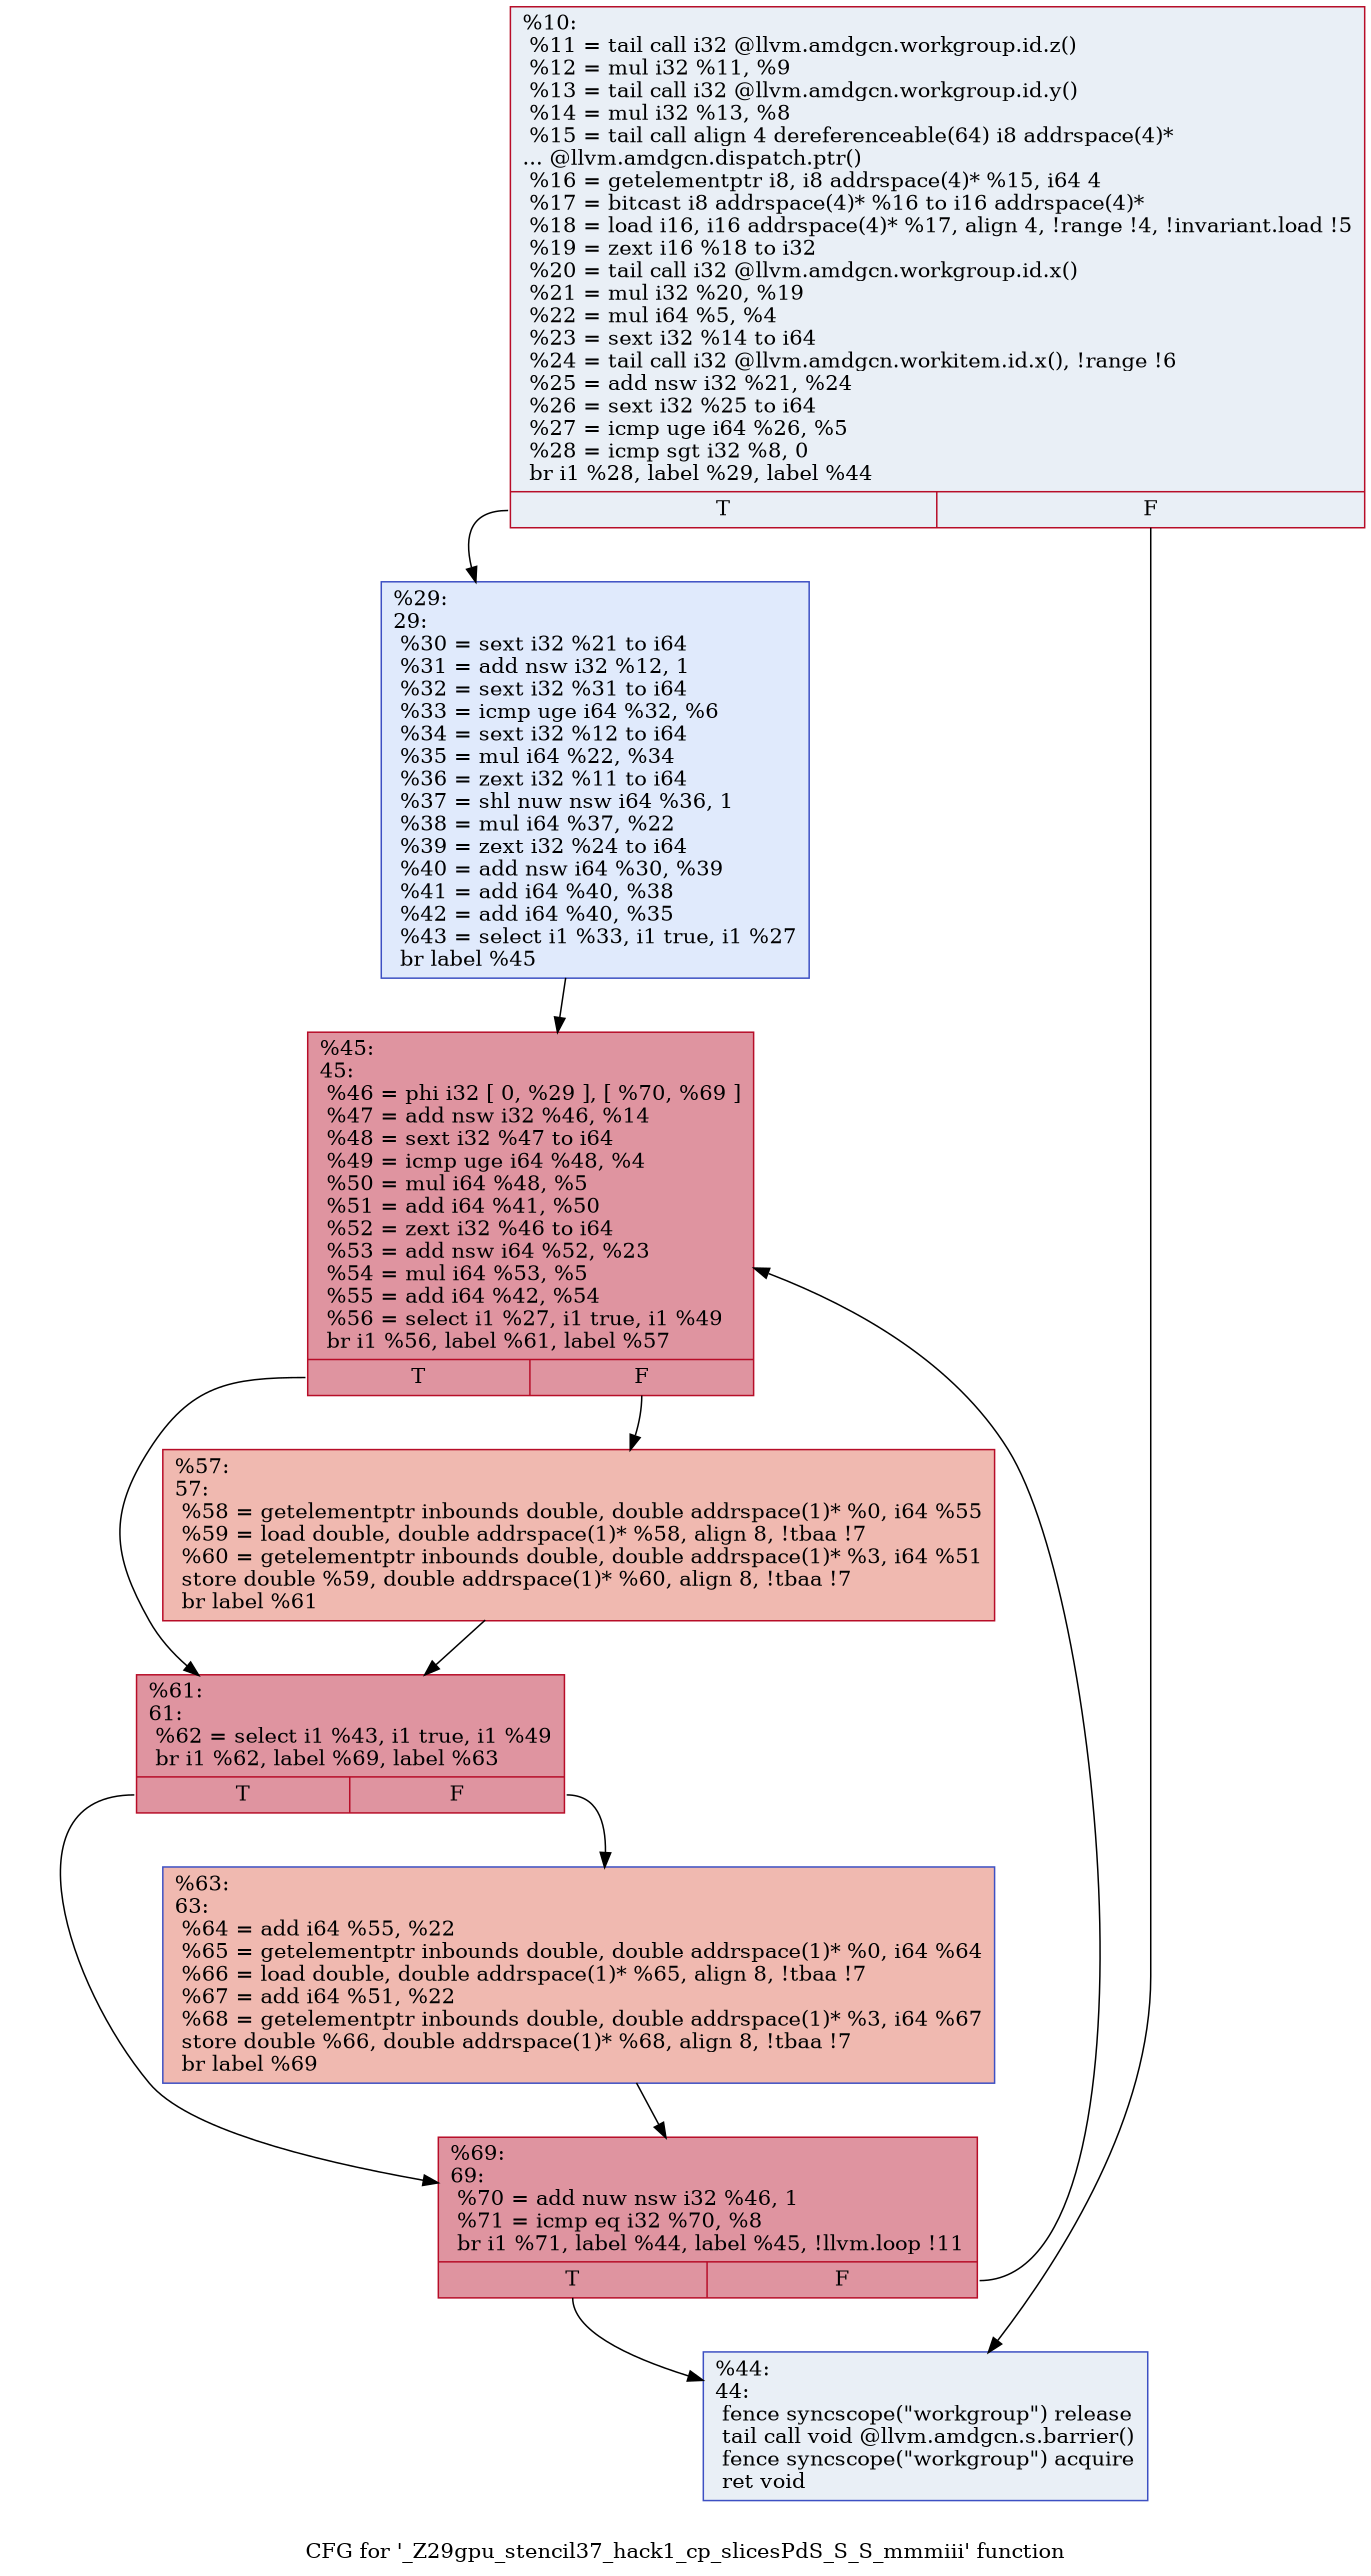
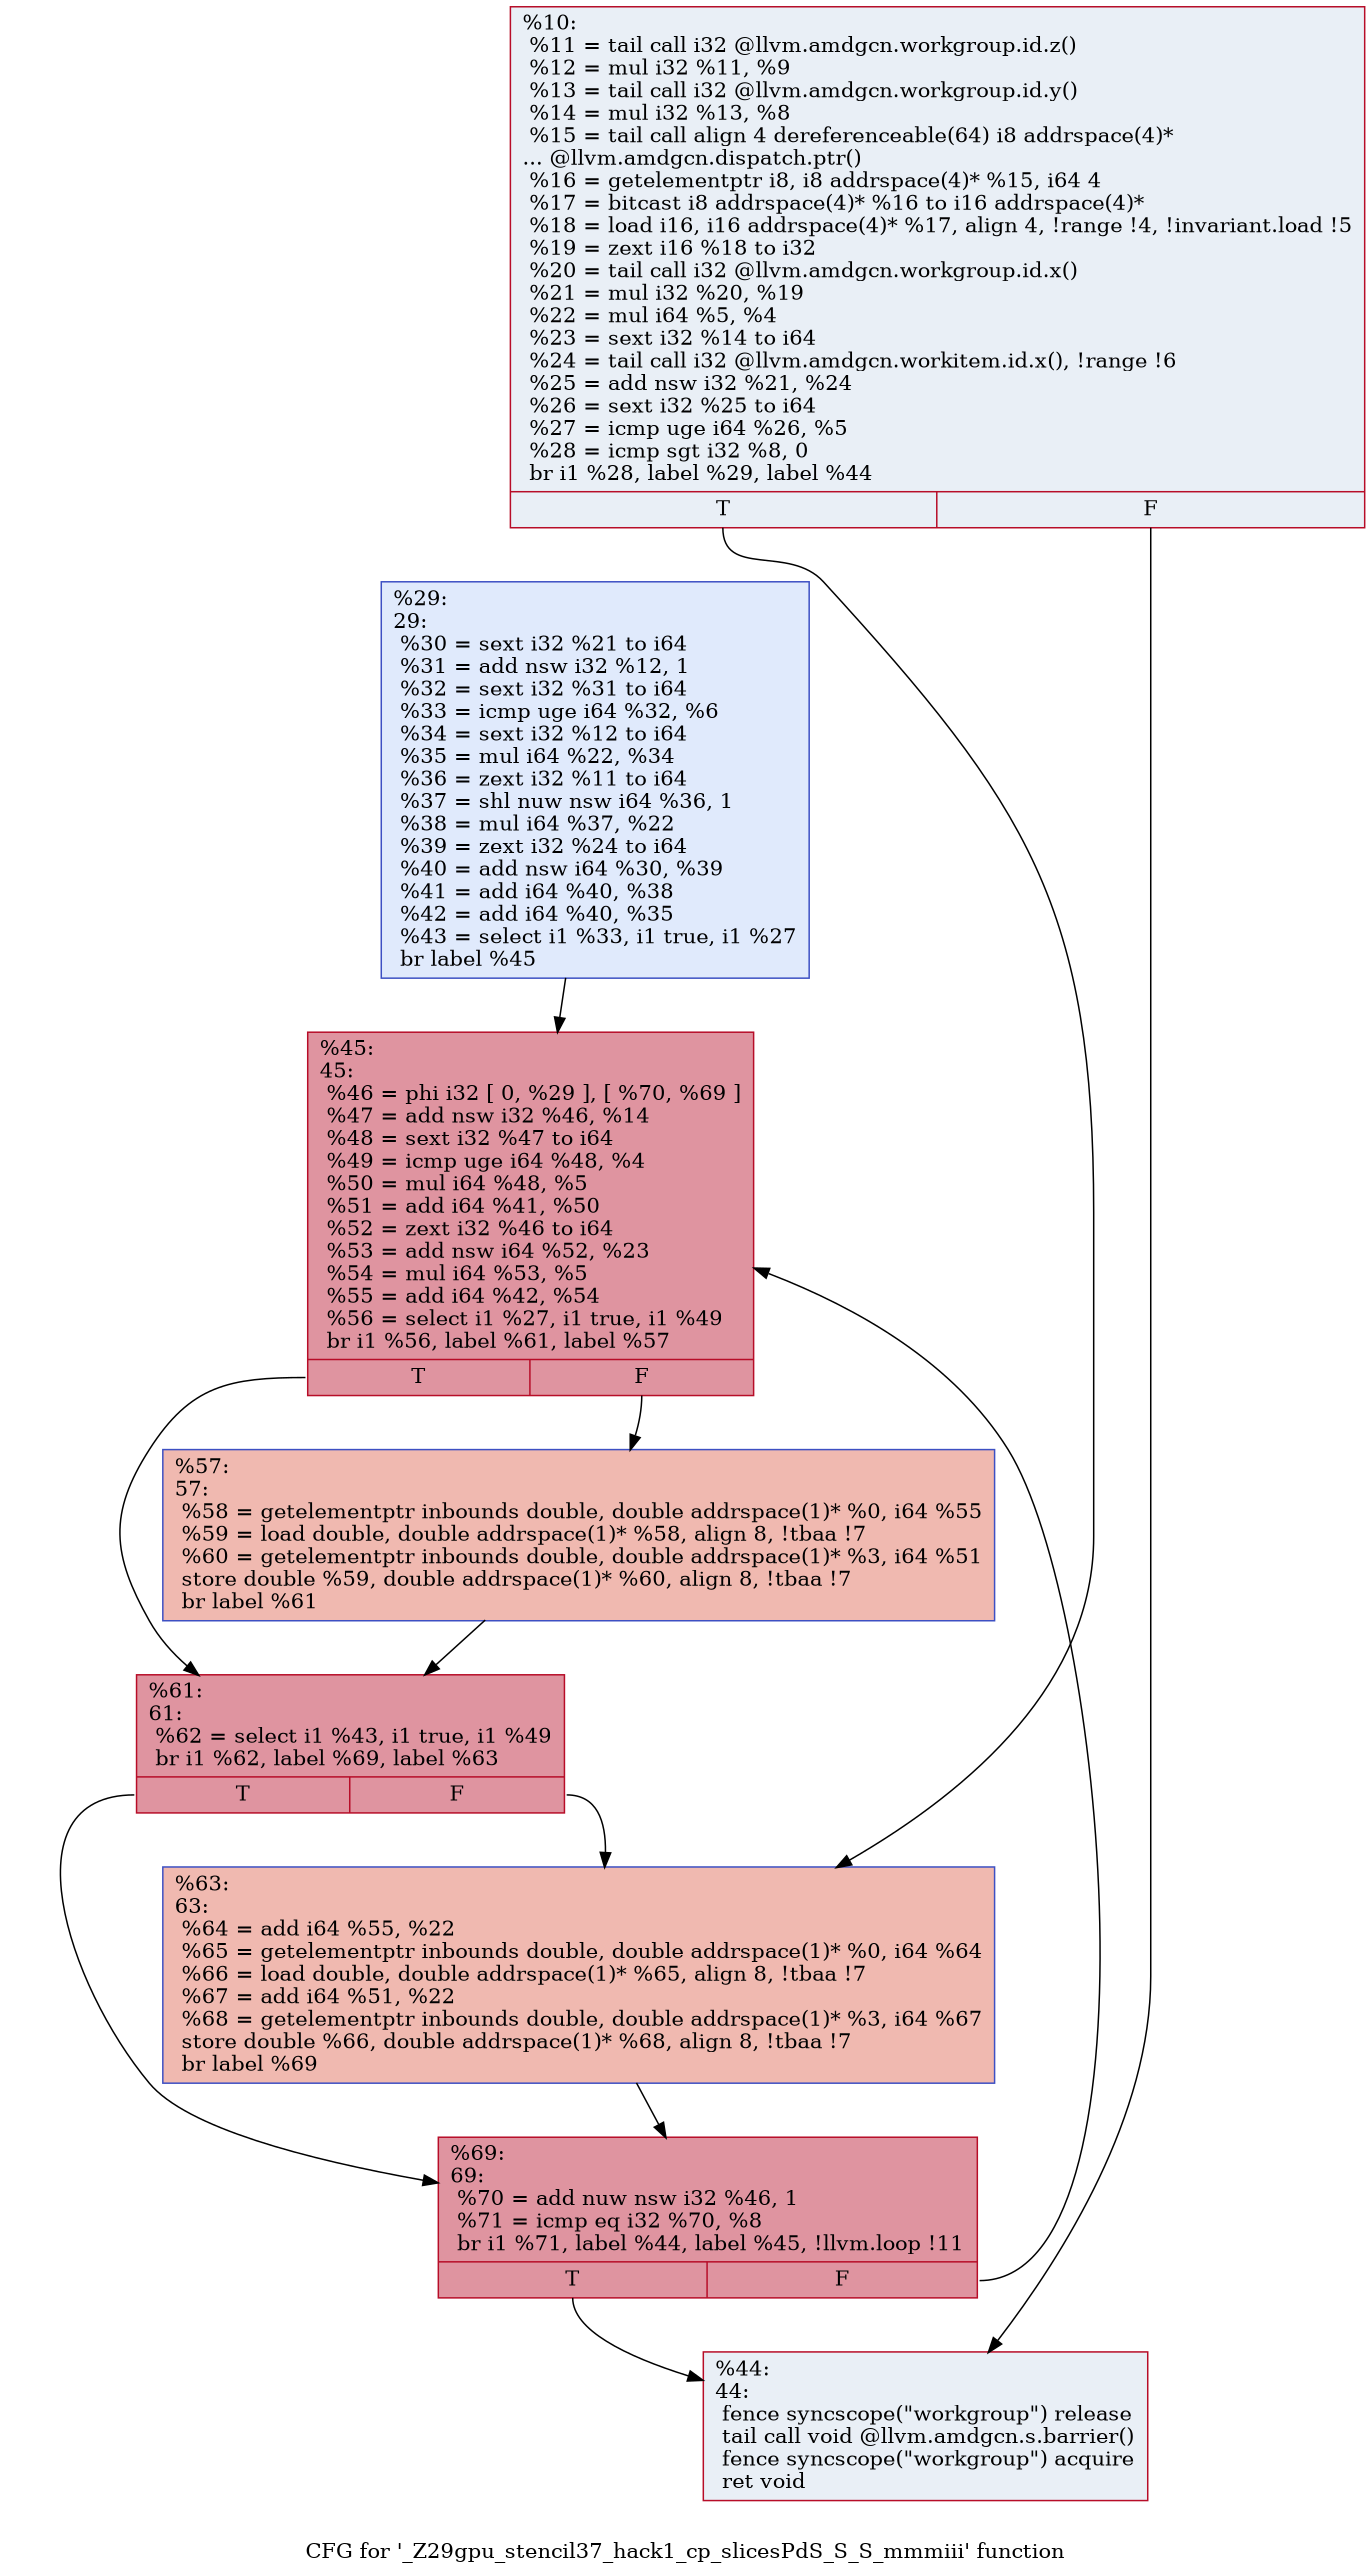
(473, 527) -> (1092, 1170)
(579, 1535) -> (579, 1535)
(926, 2426) -> (926, 2426)
